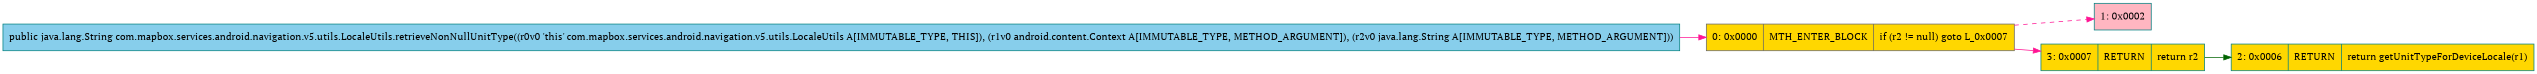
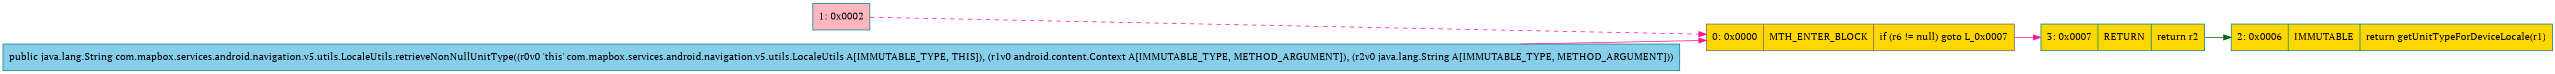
(2051, 22) -> (1284, 26)
(1944, 37) -> (1944, 37)
(2315, 57) -> (2324, 37)
